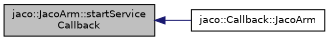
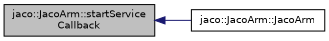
(258, 20) -> (258, 20)
